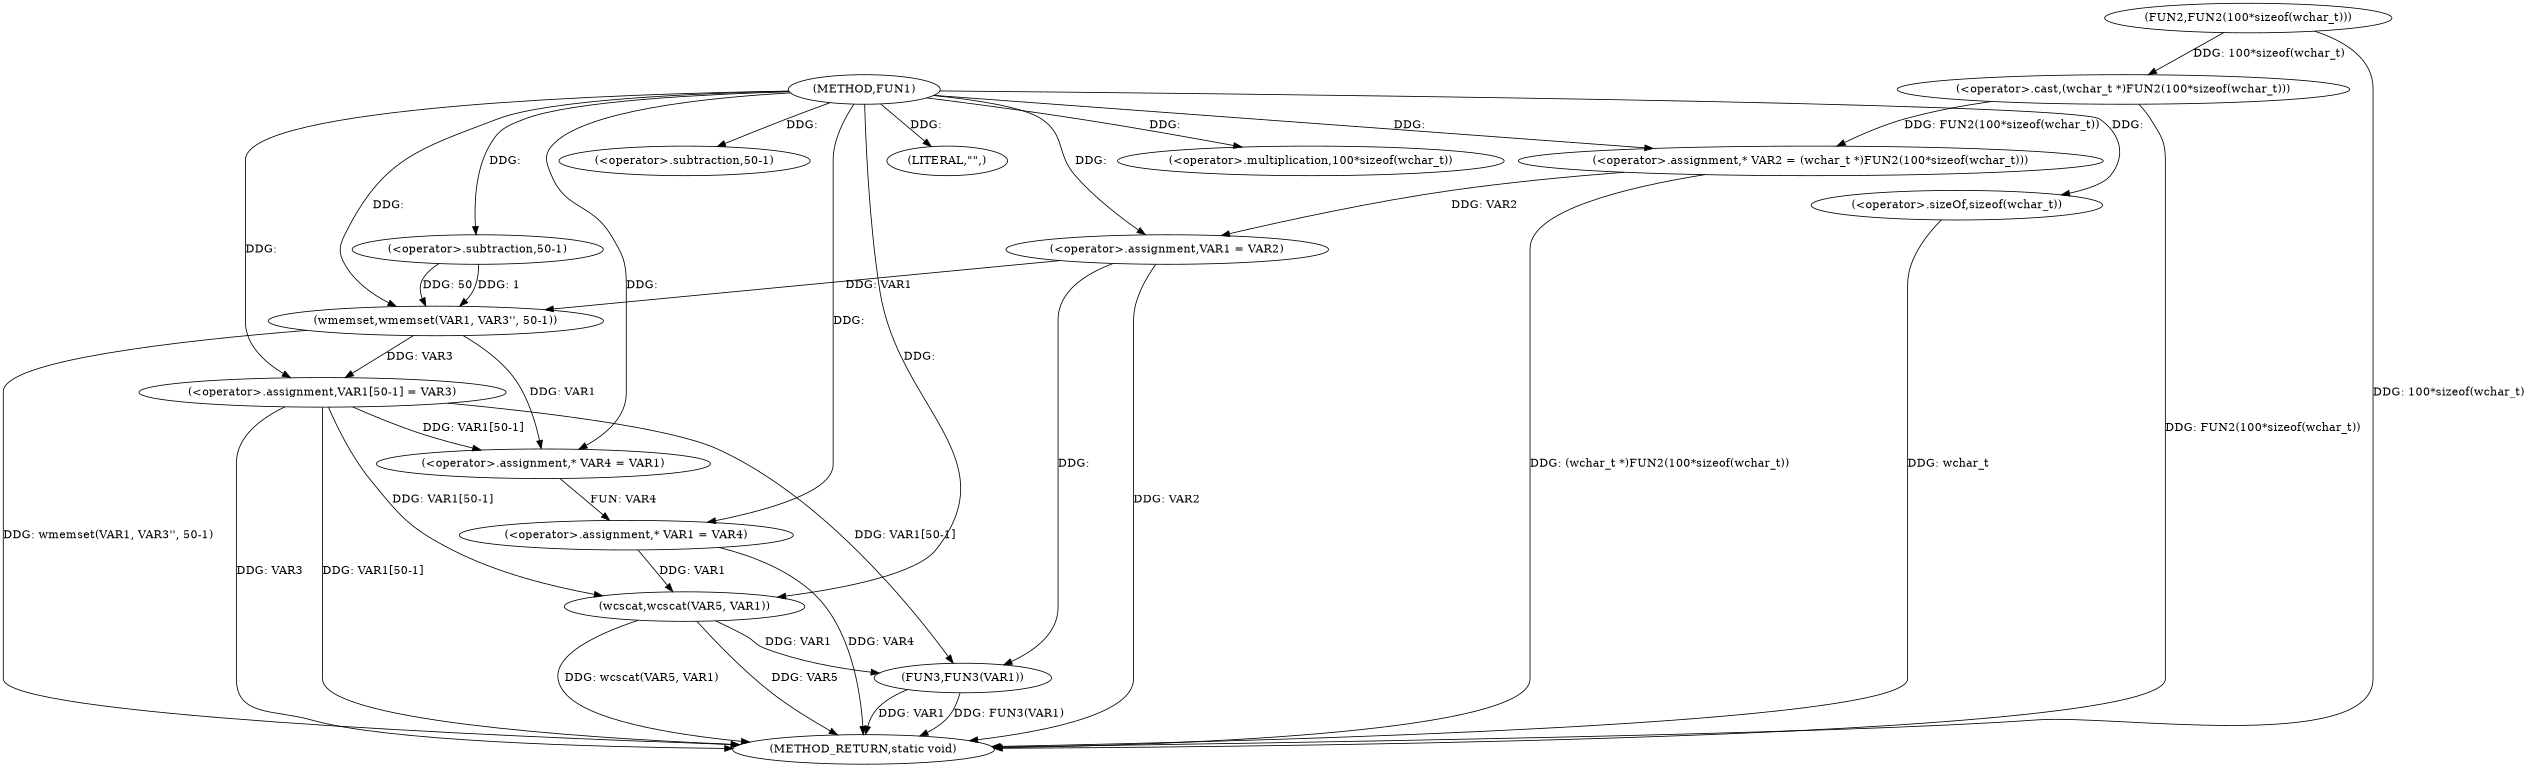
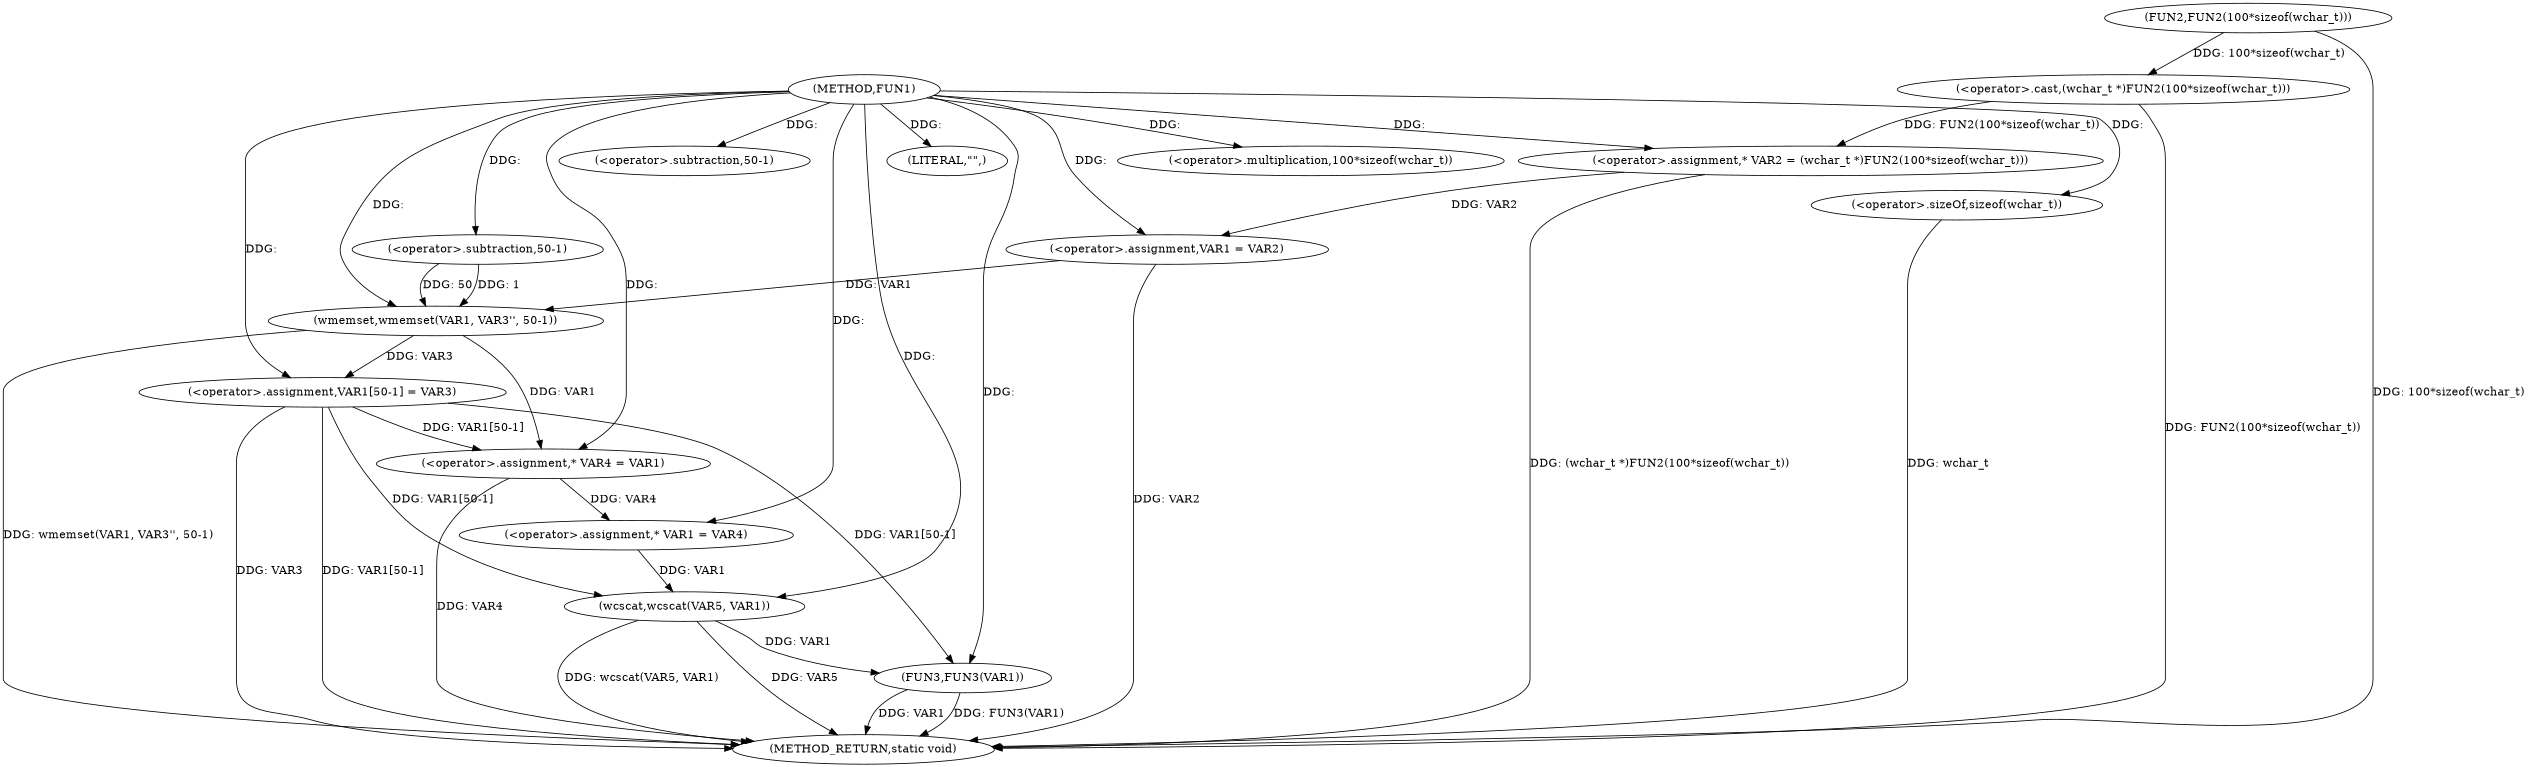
(1058, 460) -> (983, 348)
(624, 499) -> (624, 499)
(826, 608) -> (472, 702)
